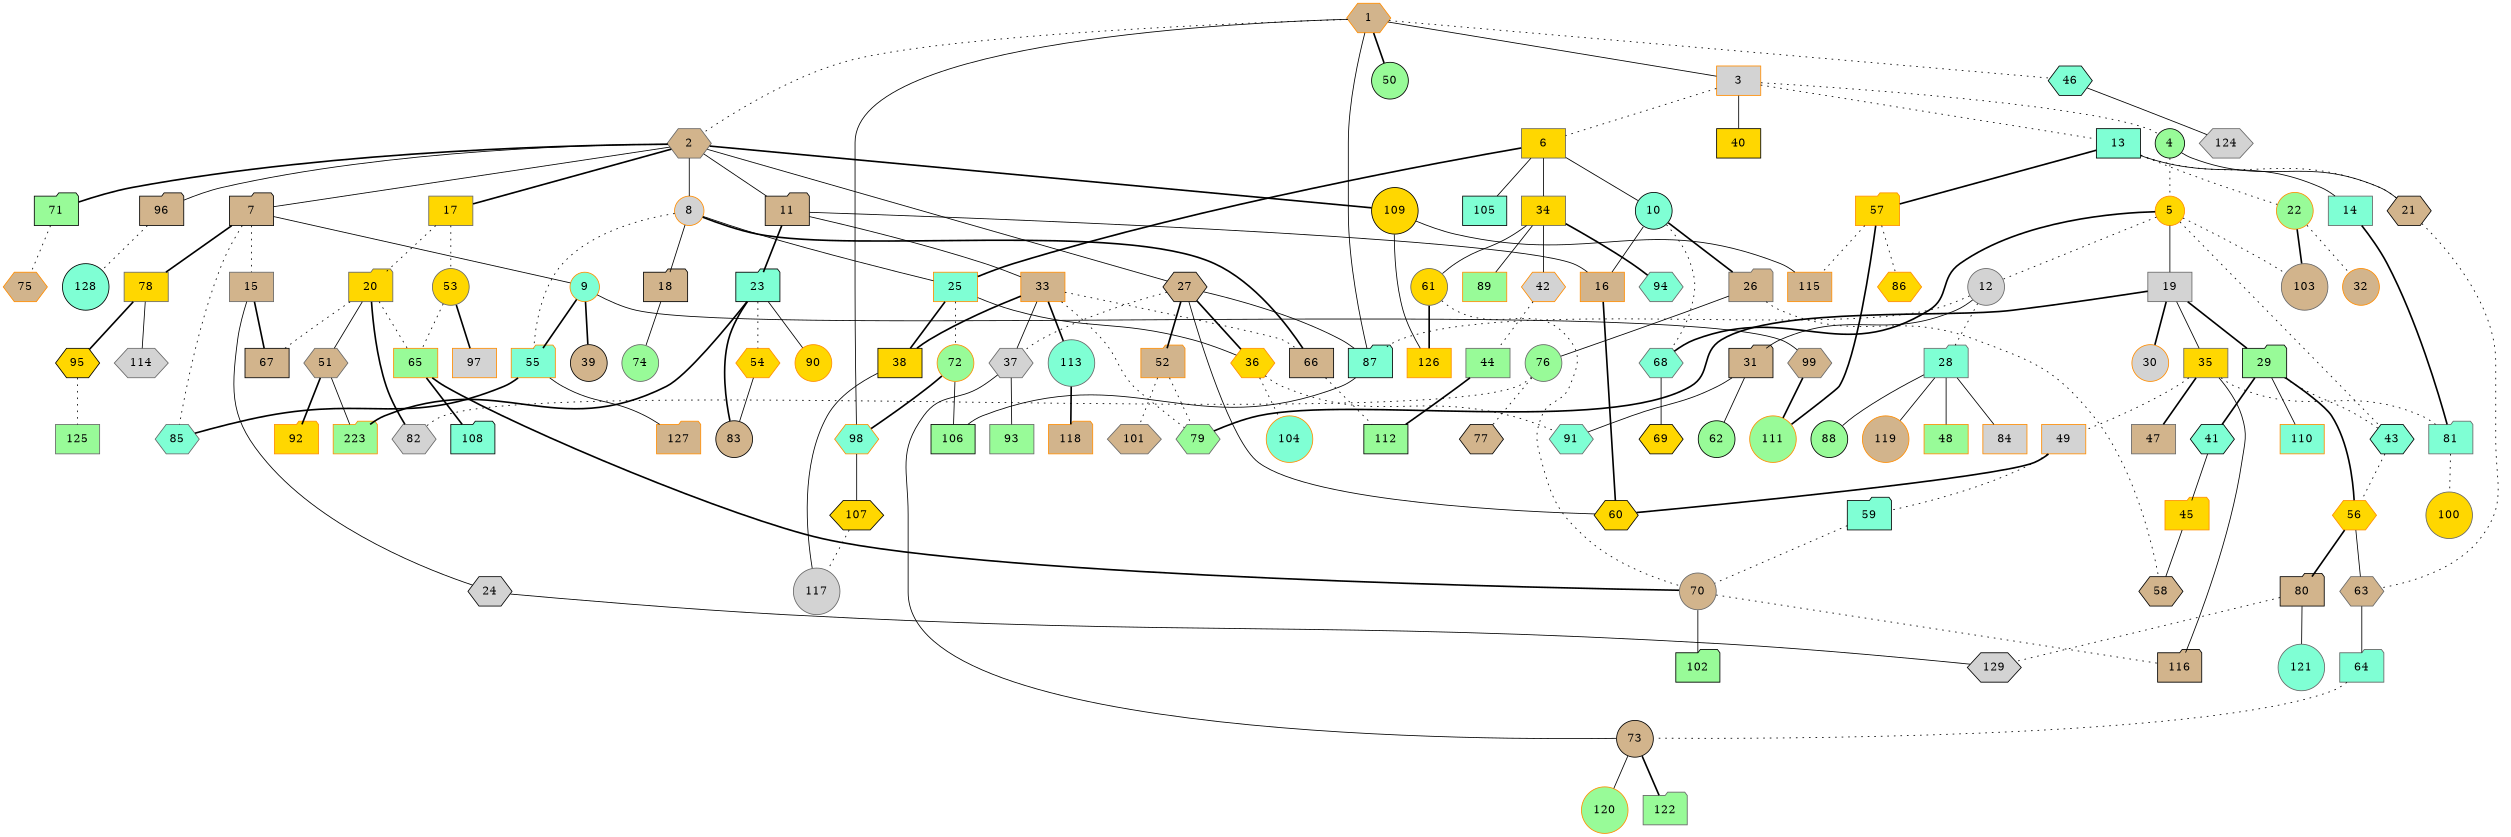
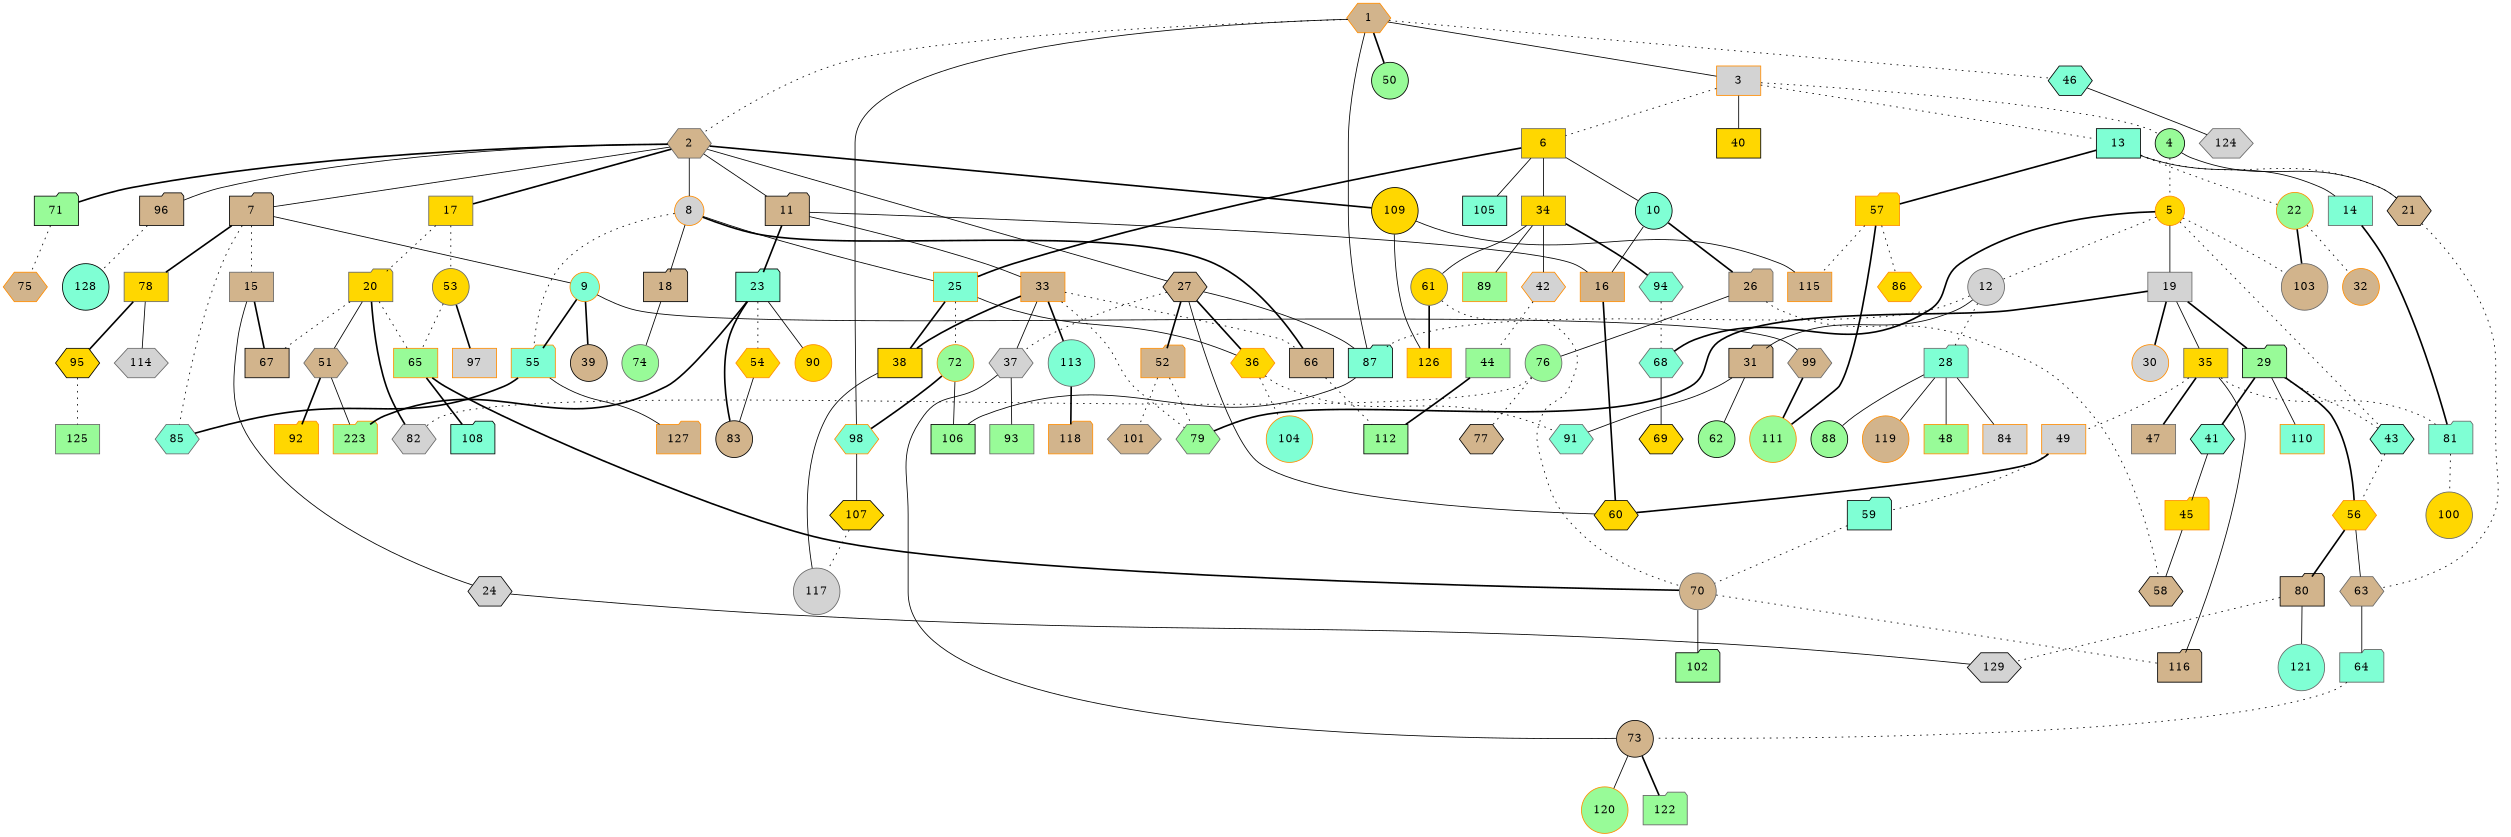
(1695, 285) -> (1661, 331)
